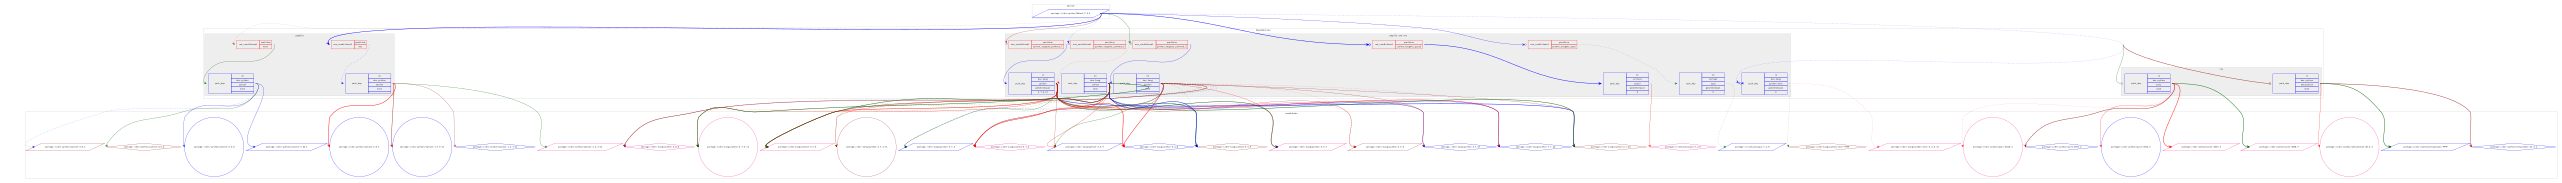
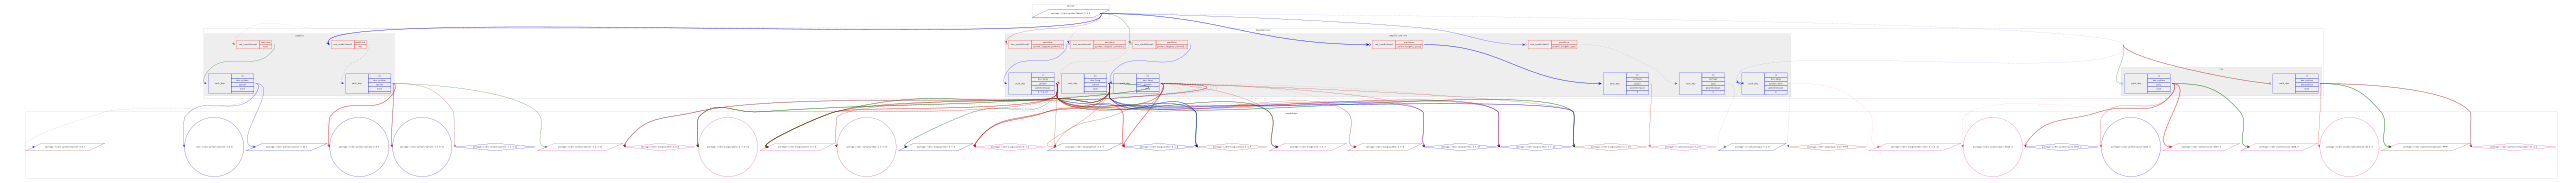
(144, 147) -> none
(214, 147) -> (214, 147)
(1308, 147) -> (1308, 147)
(1828, 147) -> (1828, 147)
(2426, 147) -> (2426, 147)
(2514, 147) -> (2514, 147)
